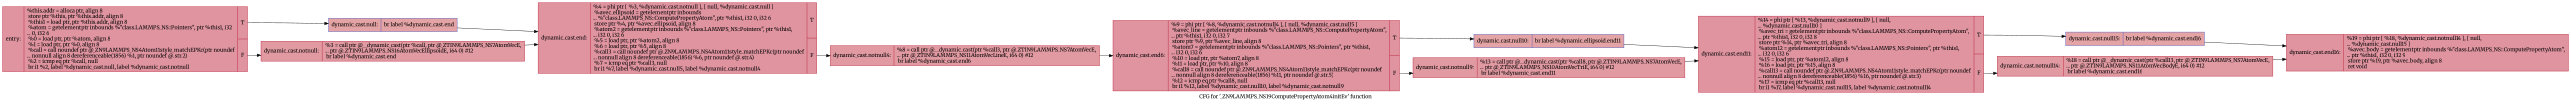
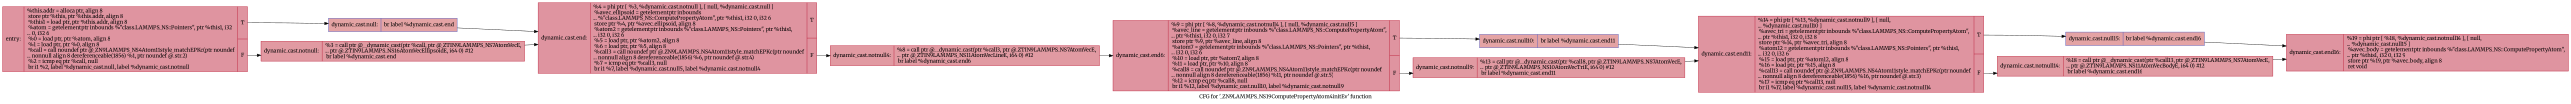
(1578, 41) -> (1578, 41)
